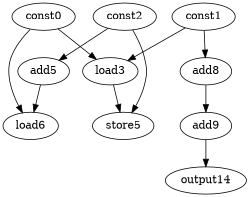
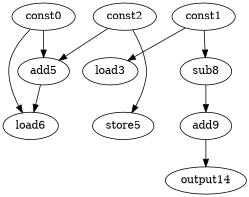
(74, 42) -> (44, 40)
(206, 71) -> (206, 71)
(116, 95) -> none
